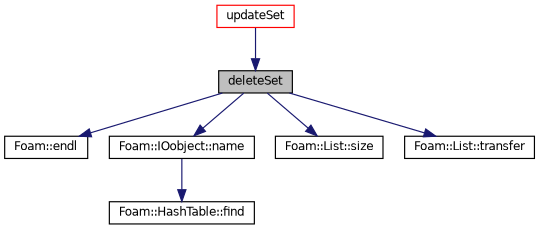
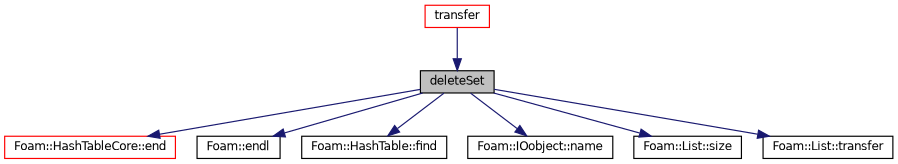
(256, 16) -> (457, 16)
none -> (90, 147)
(182, 174) -> (421, 111)
